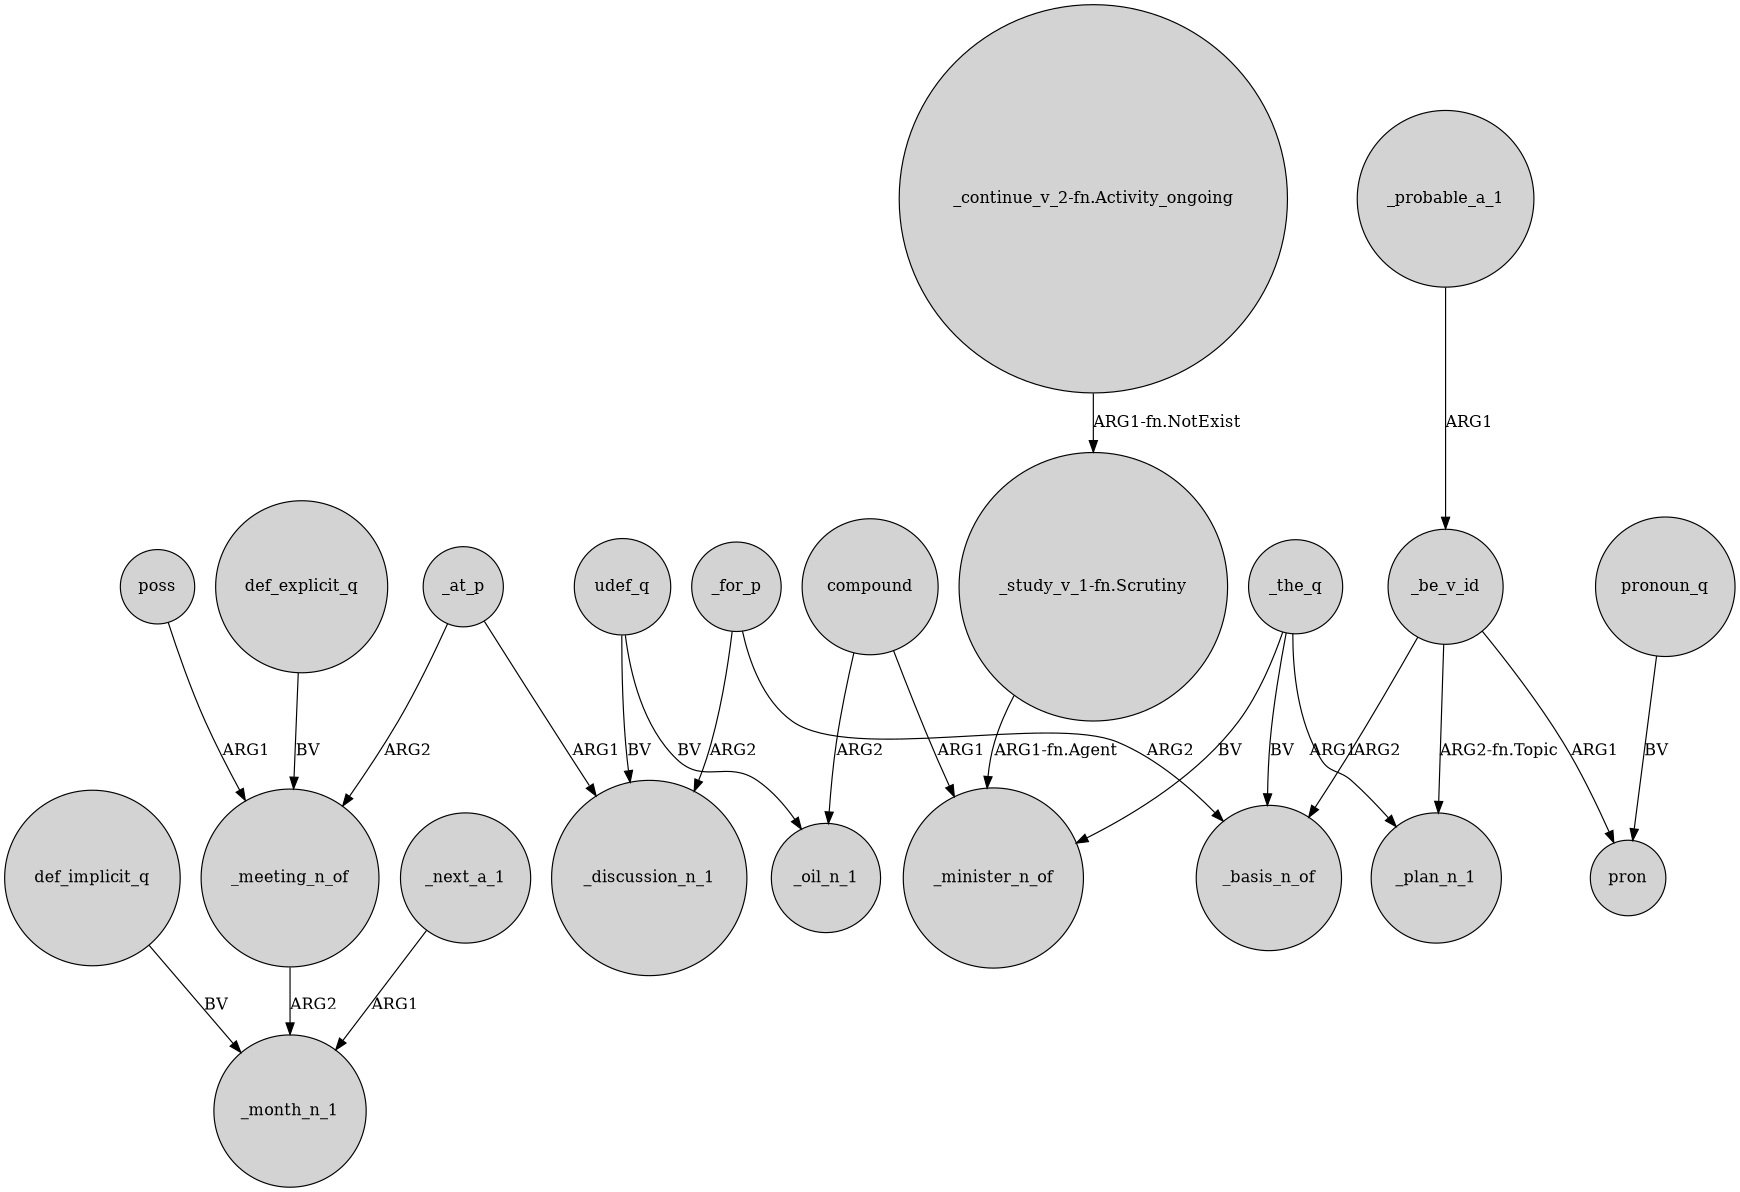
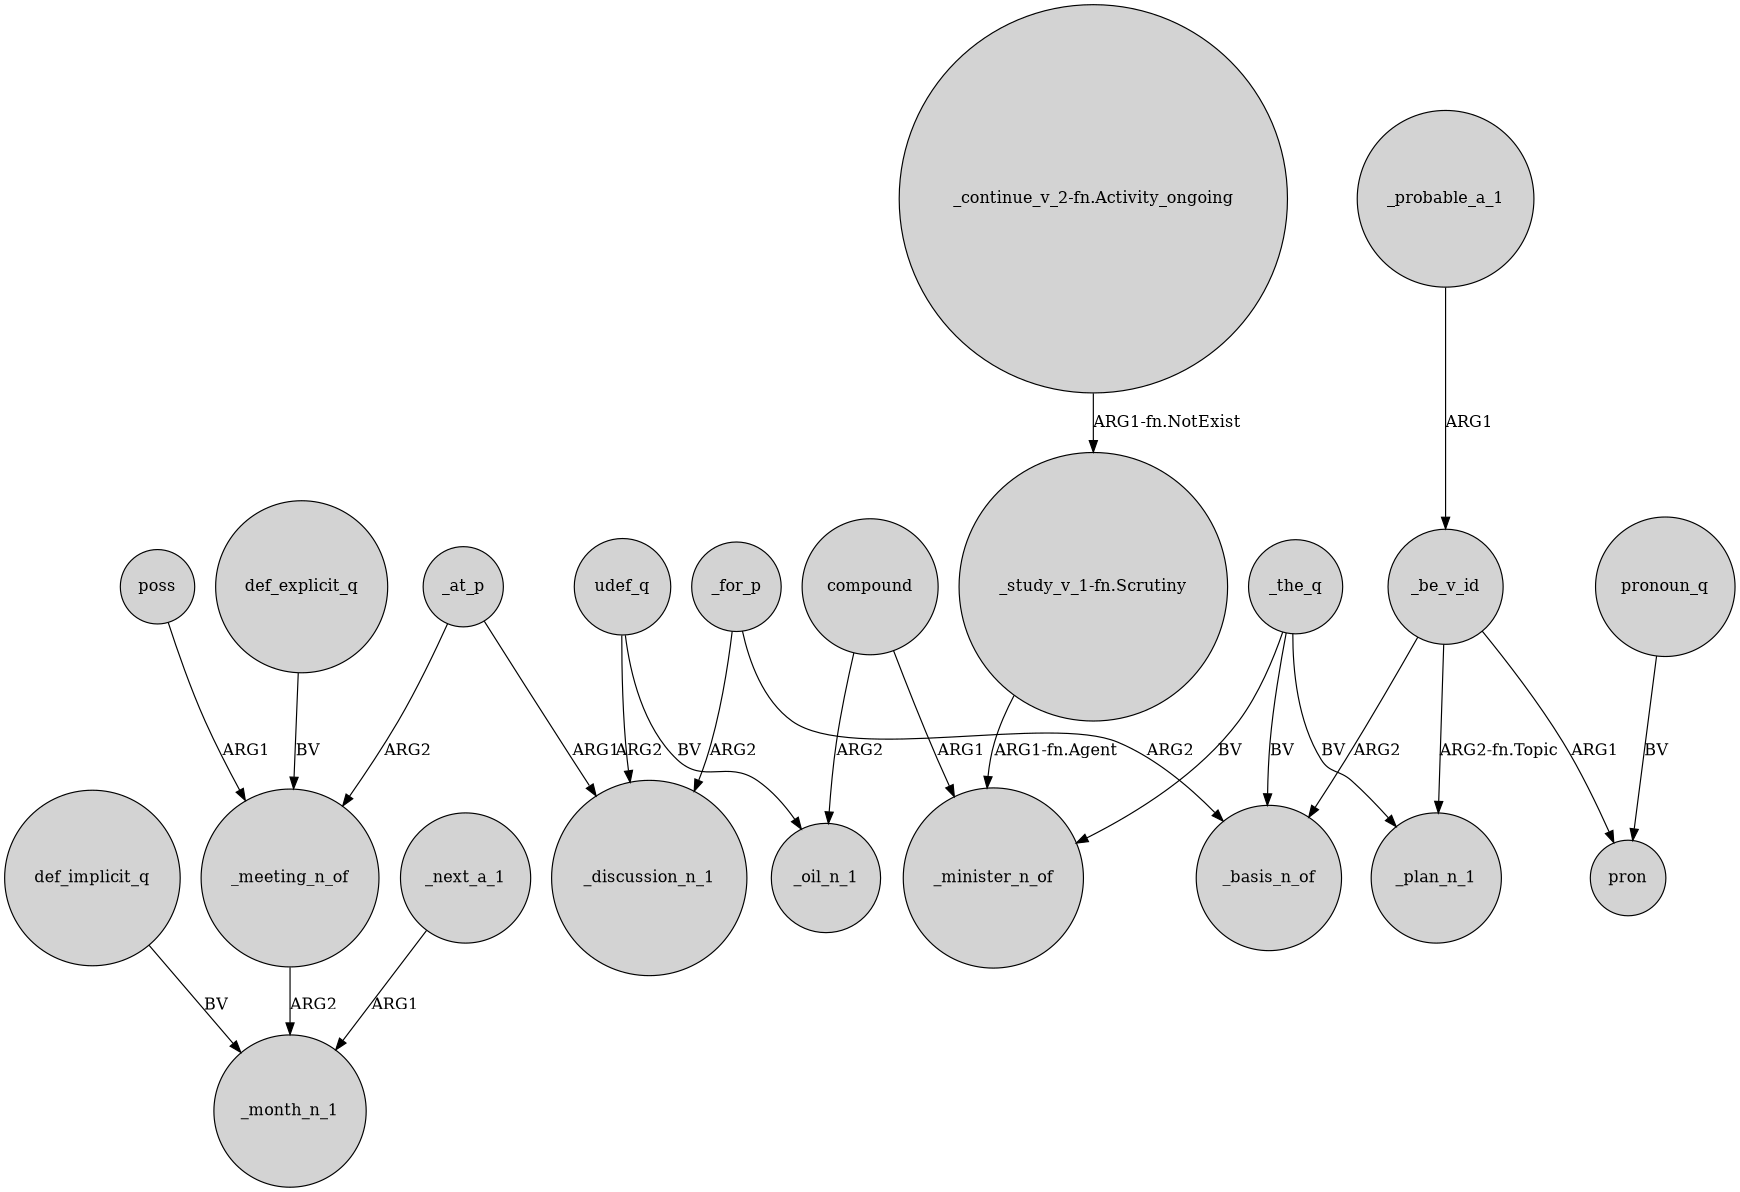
(639, 751) -> (639, 751)
(1333, 751) -> (1333, 751)
